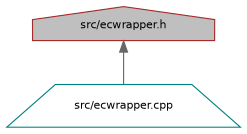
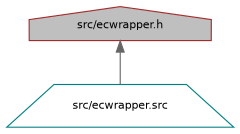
(124, 106) -> (120, 106)
